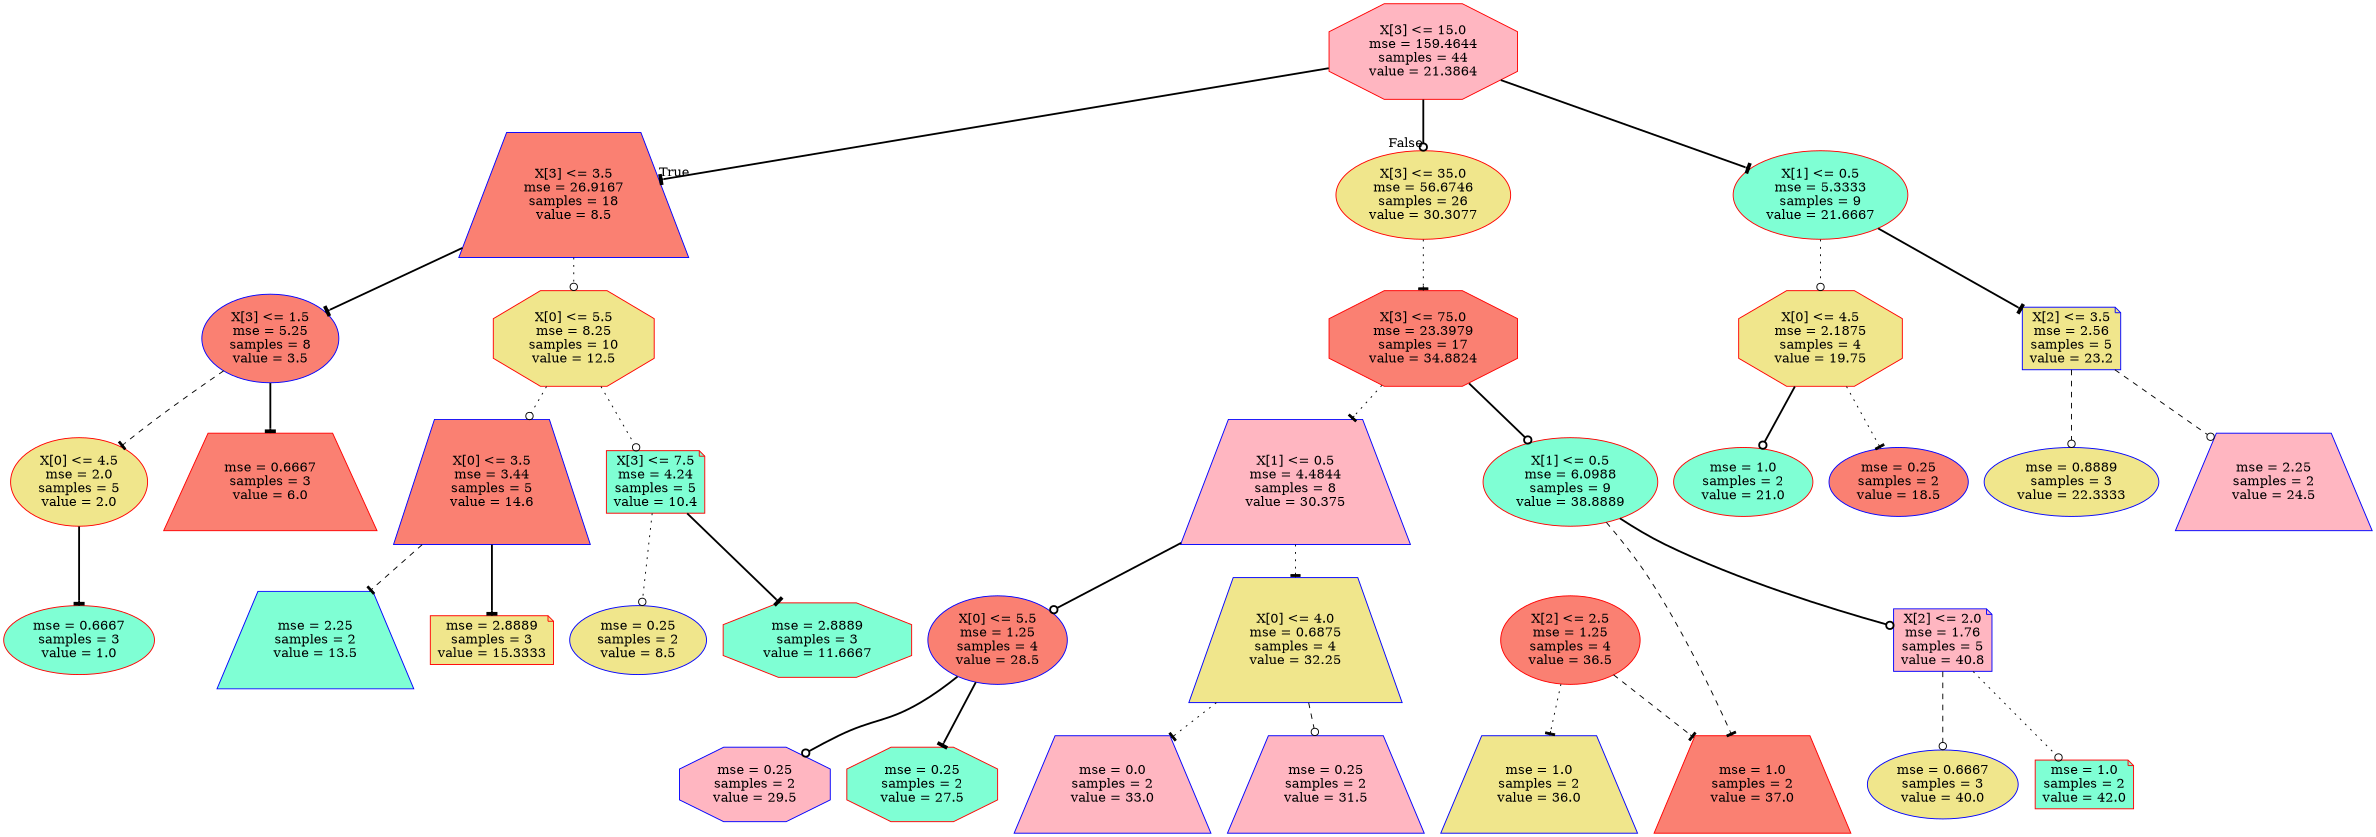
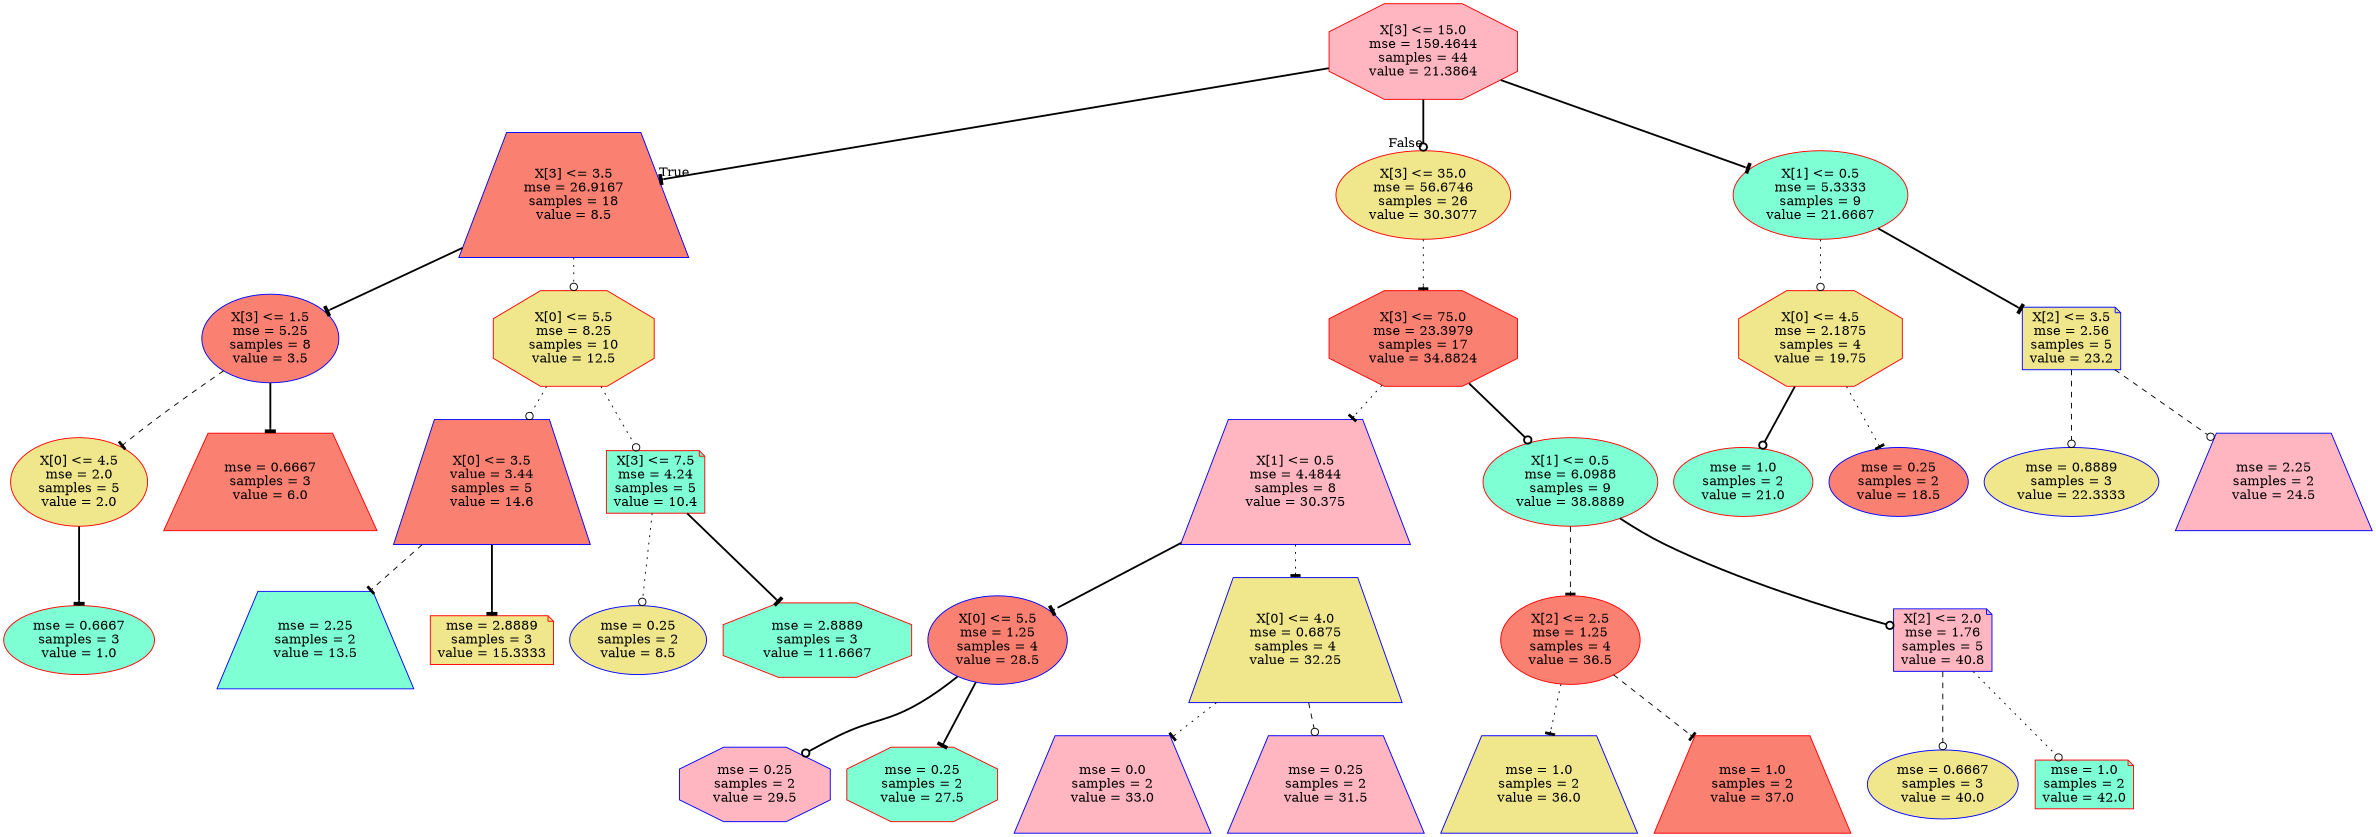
(492, 482) -> (492, 482)
(1119, 575) -> (1119, 575)
(1676, 622) -> (1570, 559)
